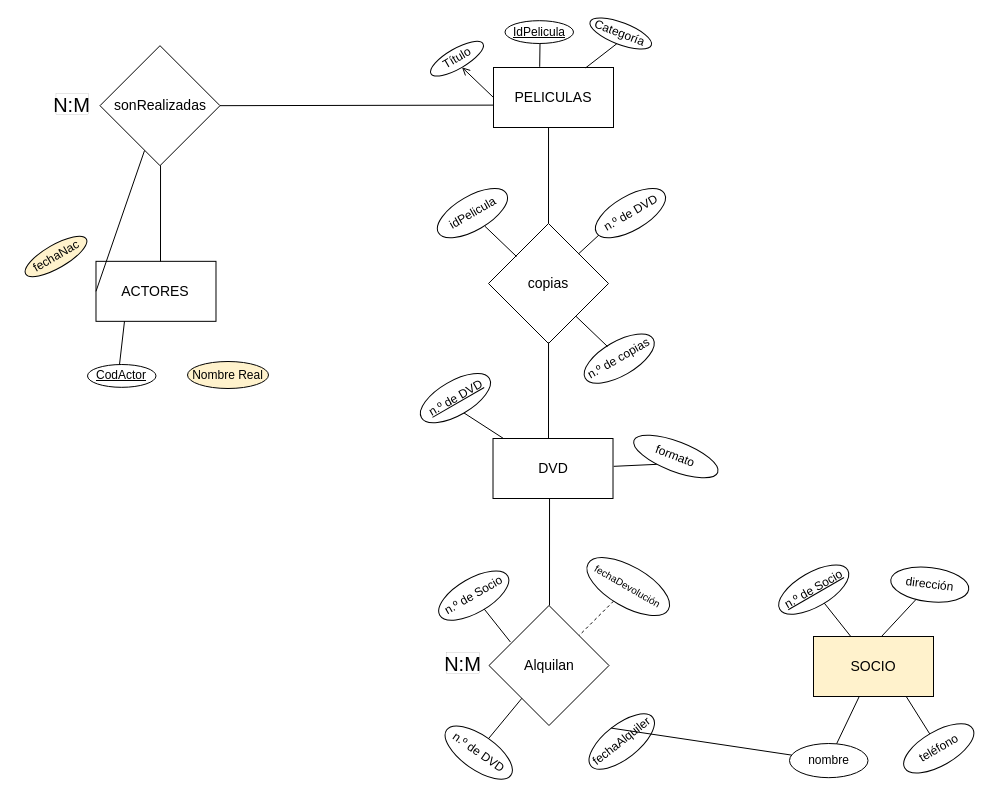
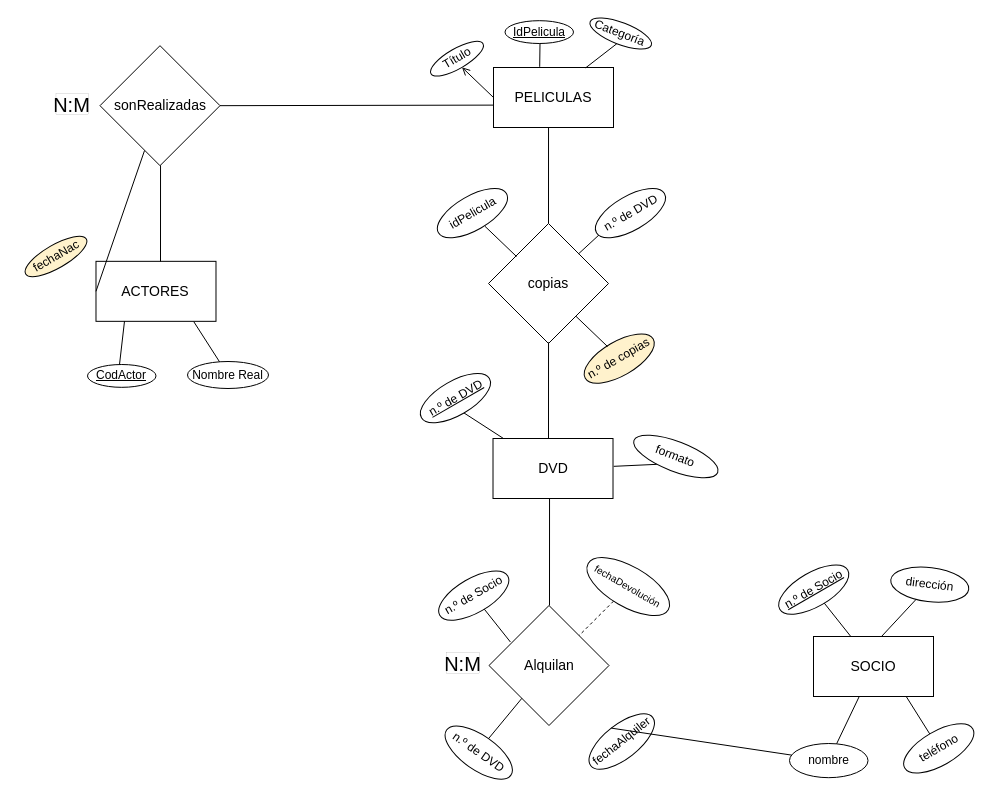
none -> (207, 342)
(619, 359) -> (619, 359)
(228, 375) -> (228, 375)
(874, 667) -> (874, 667)
